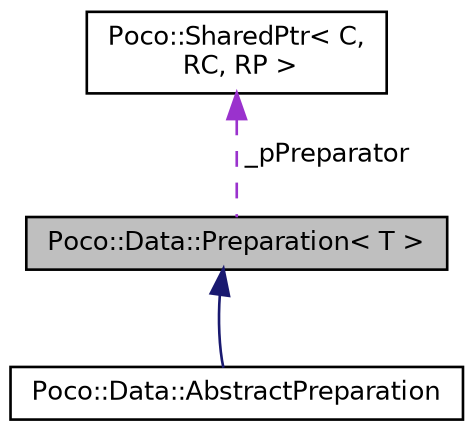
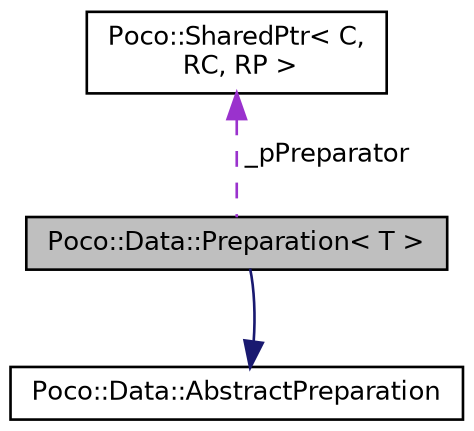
(219, 331) -> (254, 305)
